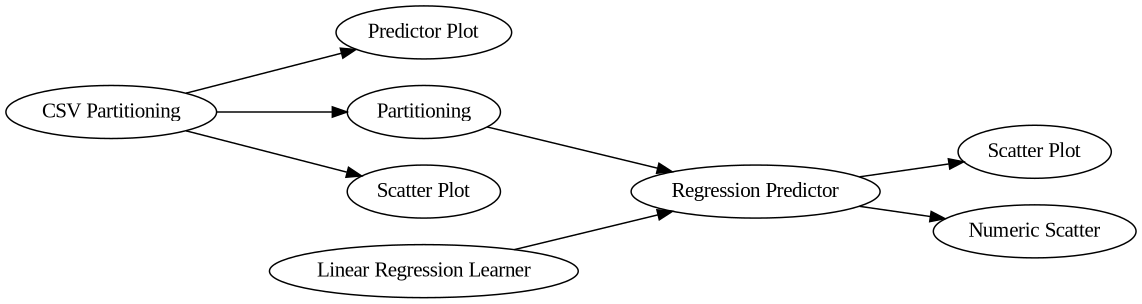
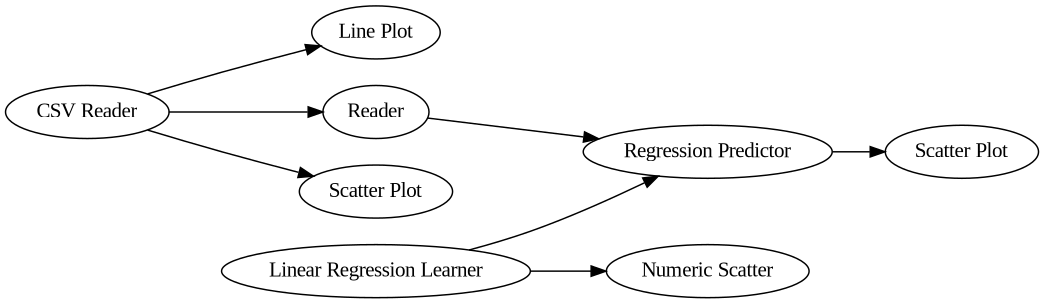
(424, 32) -> (376, 32)
(111, 112) -> (87, 112)
(424, 112) -> (376, 112)
(895, 211) -> (561, 271)
